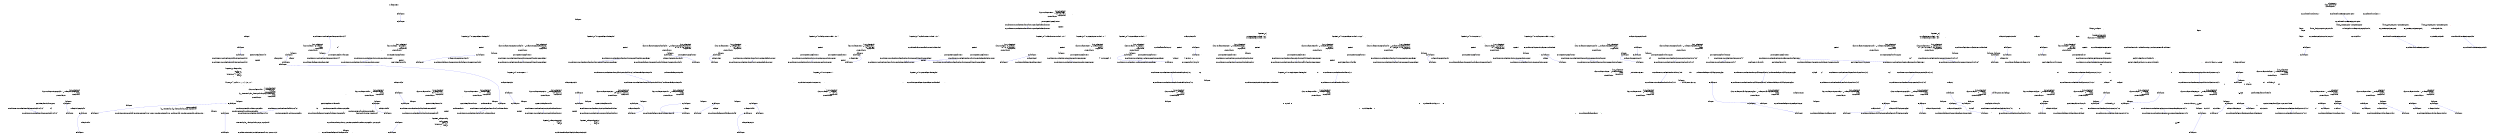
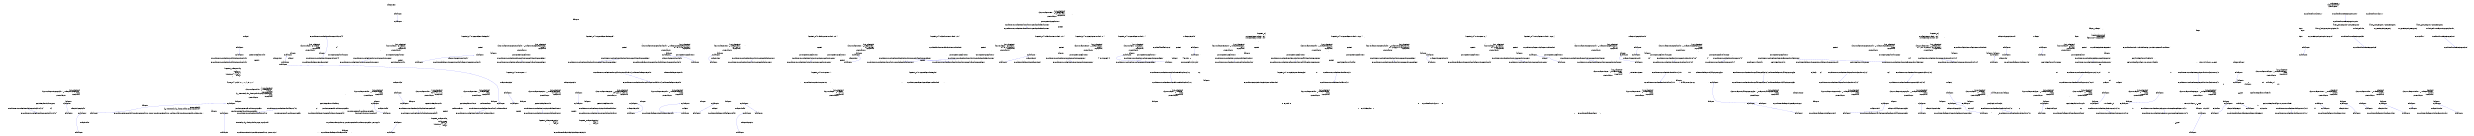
(2437, 37) -> none
(330, 104) -> (329, 104)
(2338, 108) -> (2344, 108)
